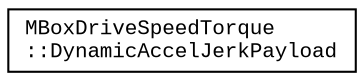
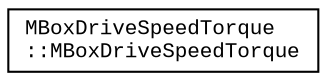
(182, 41) -> (163, 41)
